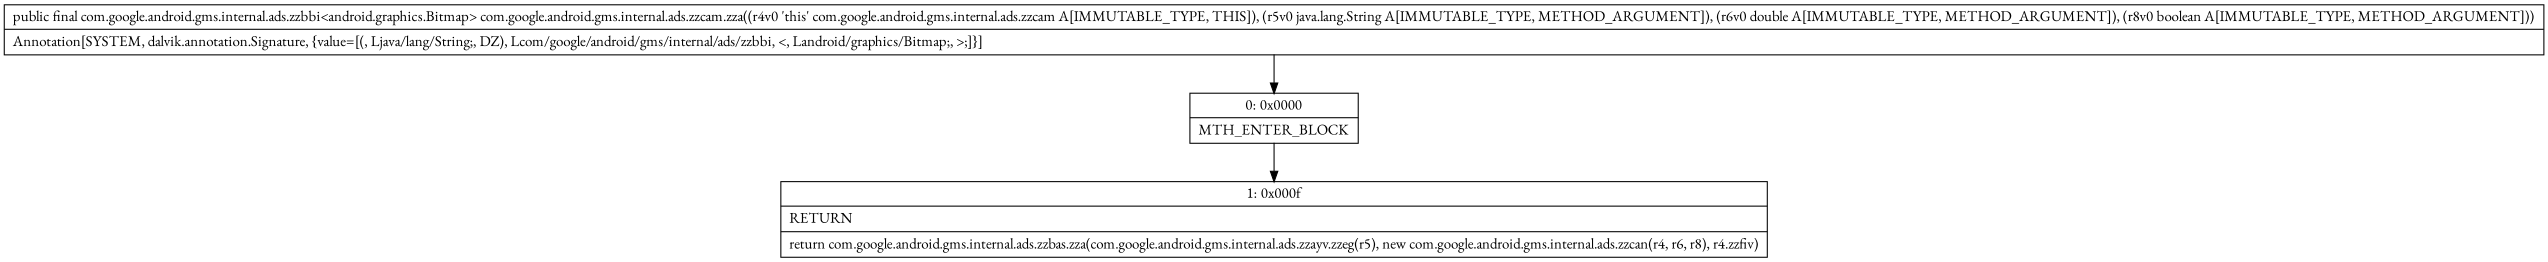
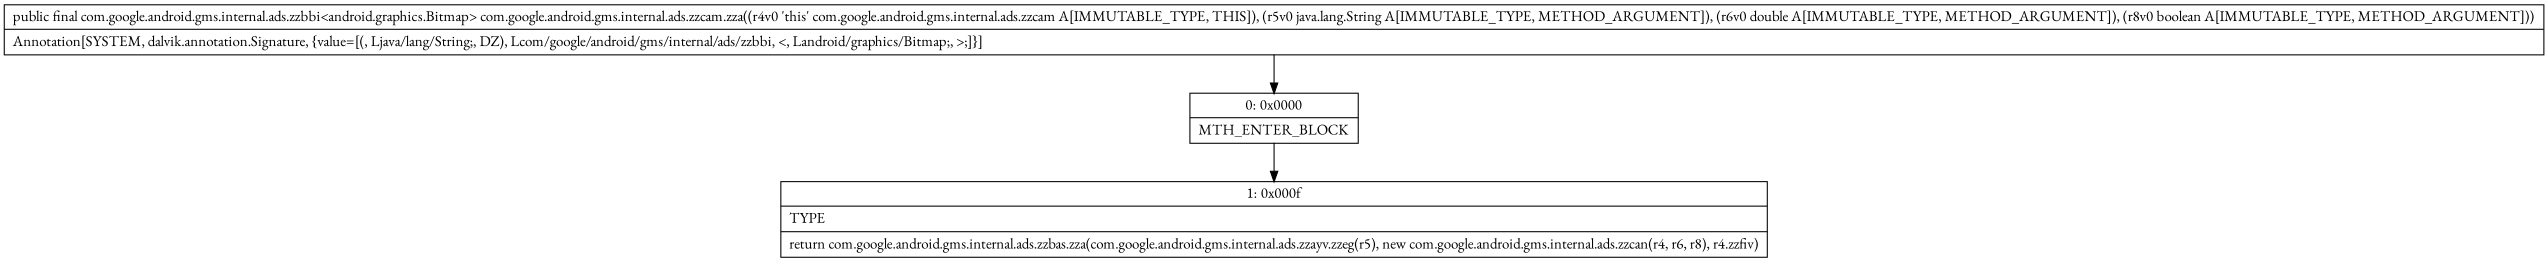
(821, 218) -> (807, 218)
